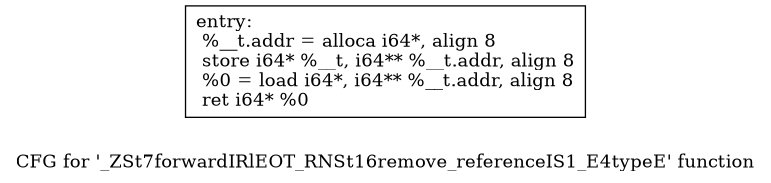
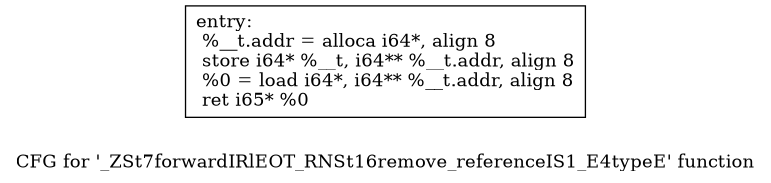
(253, 100) -> (253, 100)
